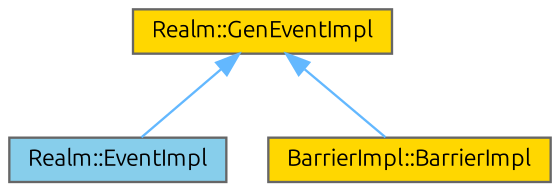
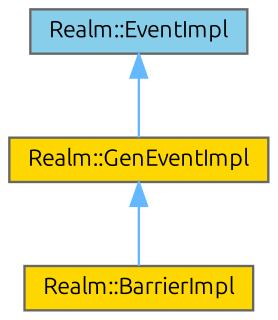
(181, 103) -> (139, 108)
(410, 160) -> (139, 288)
